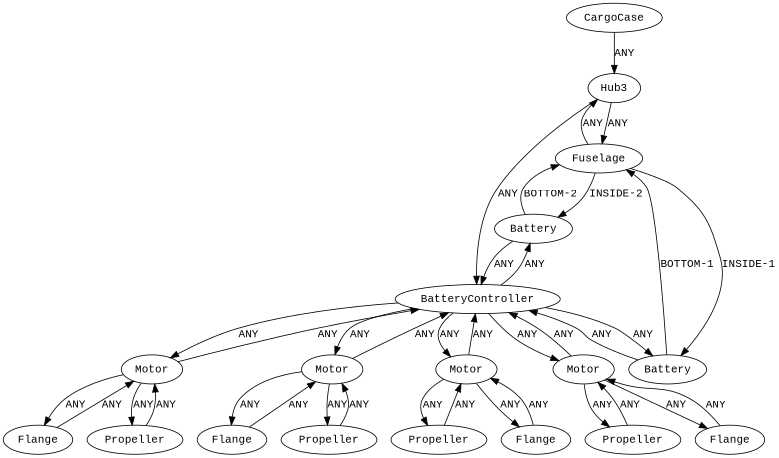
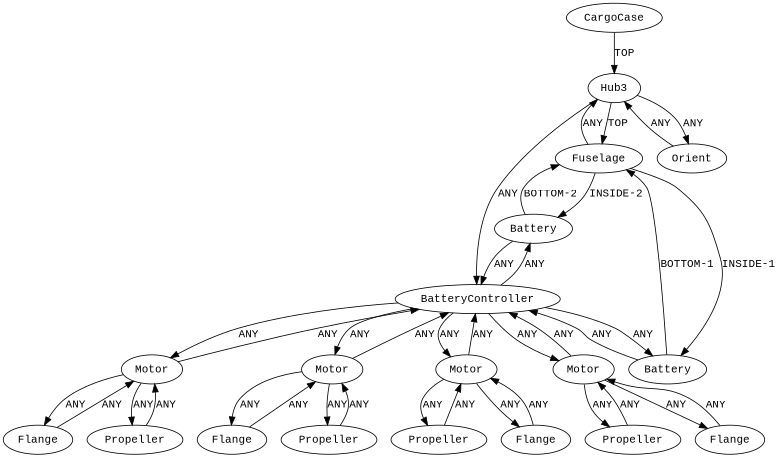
(624, 53) -> (624, 53)
(618, 123) -> (618, 123)
none -> (692, 158)
